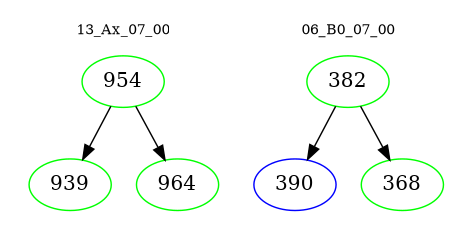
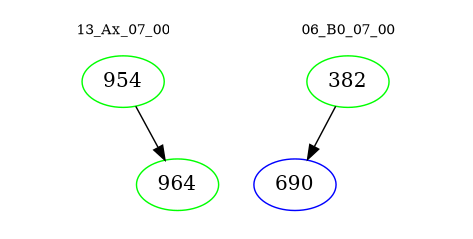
(70, 185) -> none
(295, 185) -> (295, 185)
(402, 185) -> none
